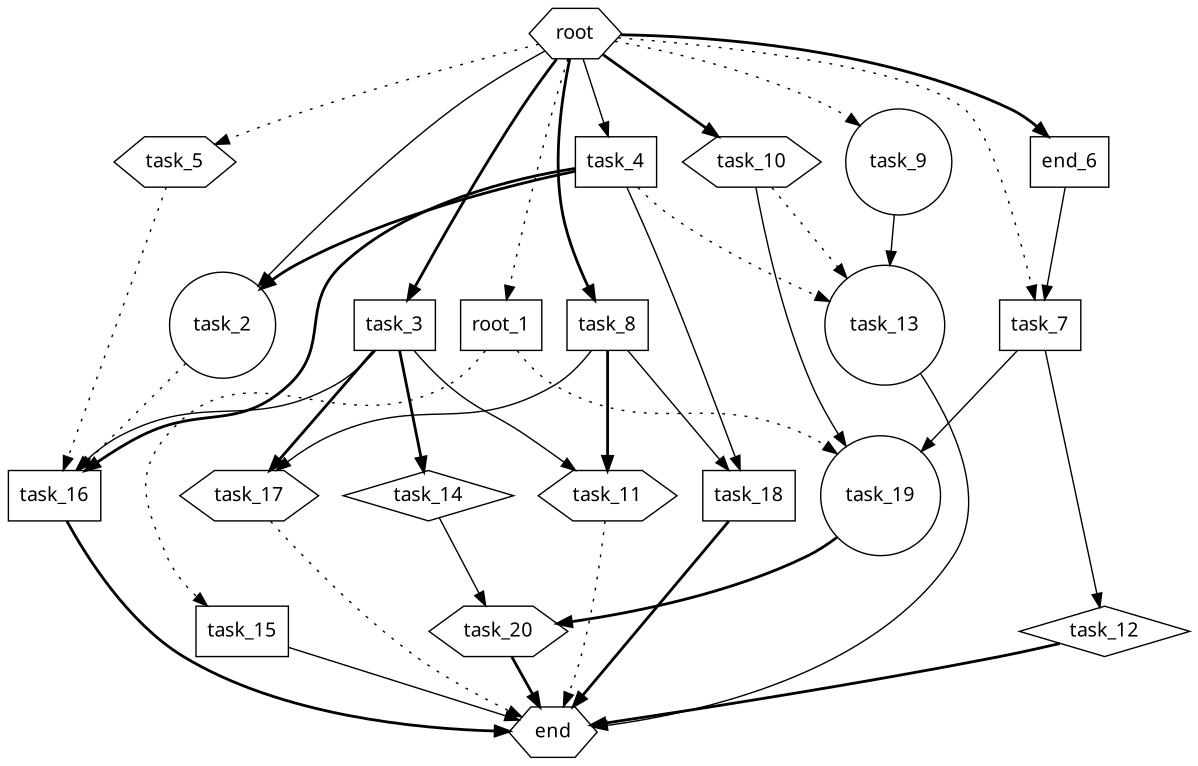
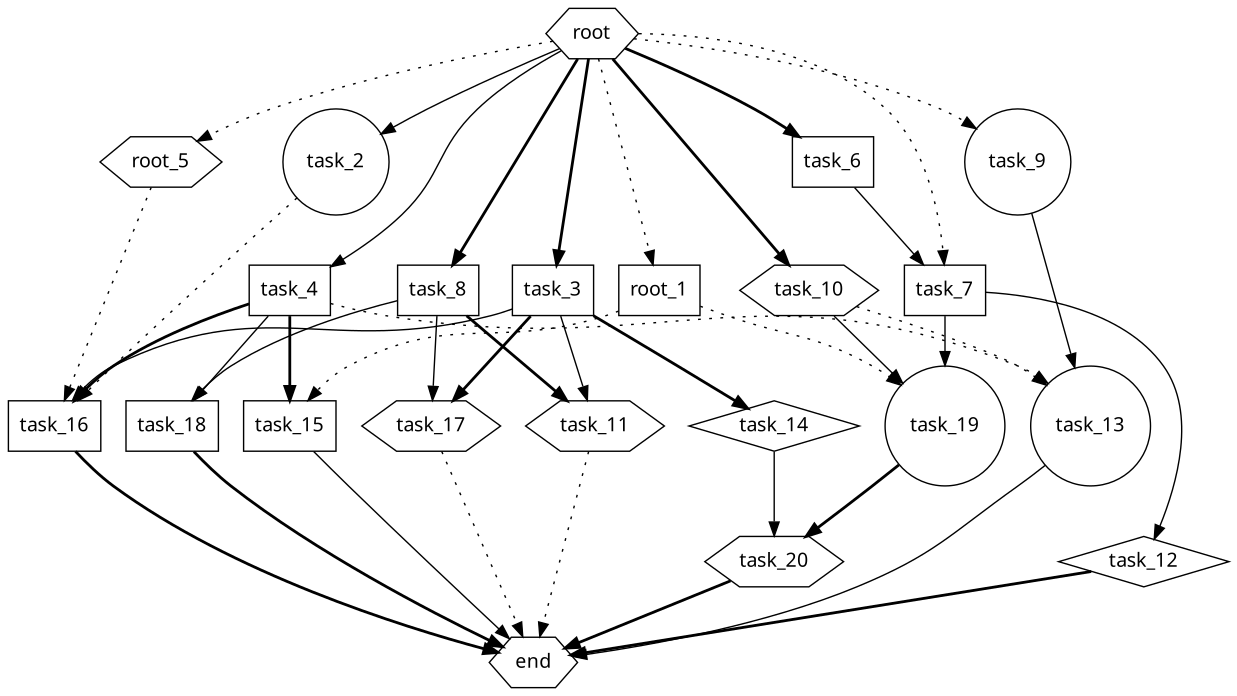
(175, 162) -> (161, 162)
(1070, 162) -> (833, 162)
(373, 230) -> (290, 351)
